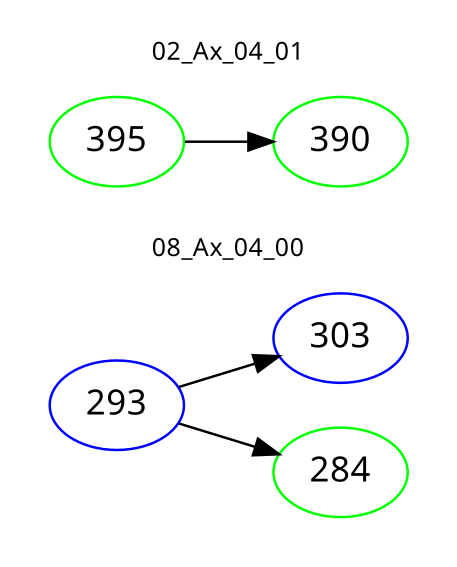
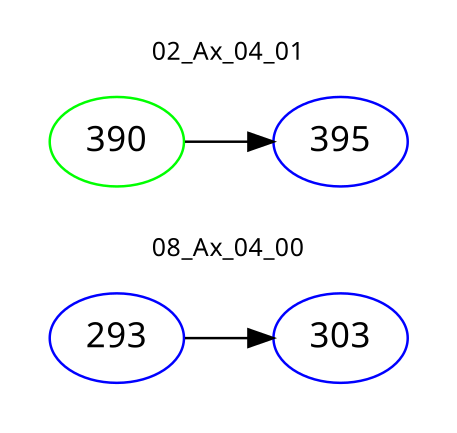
(117, 142) -> (341, 142)
(217, 142) -> (217, 142)
(341, 472) -> none
